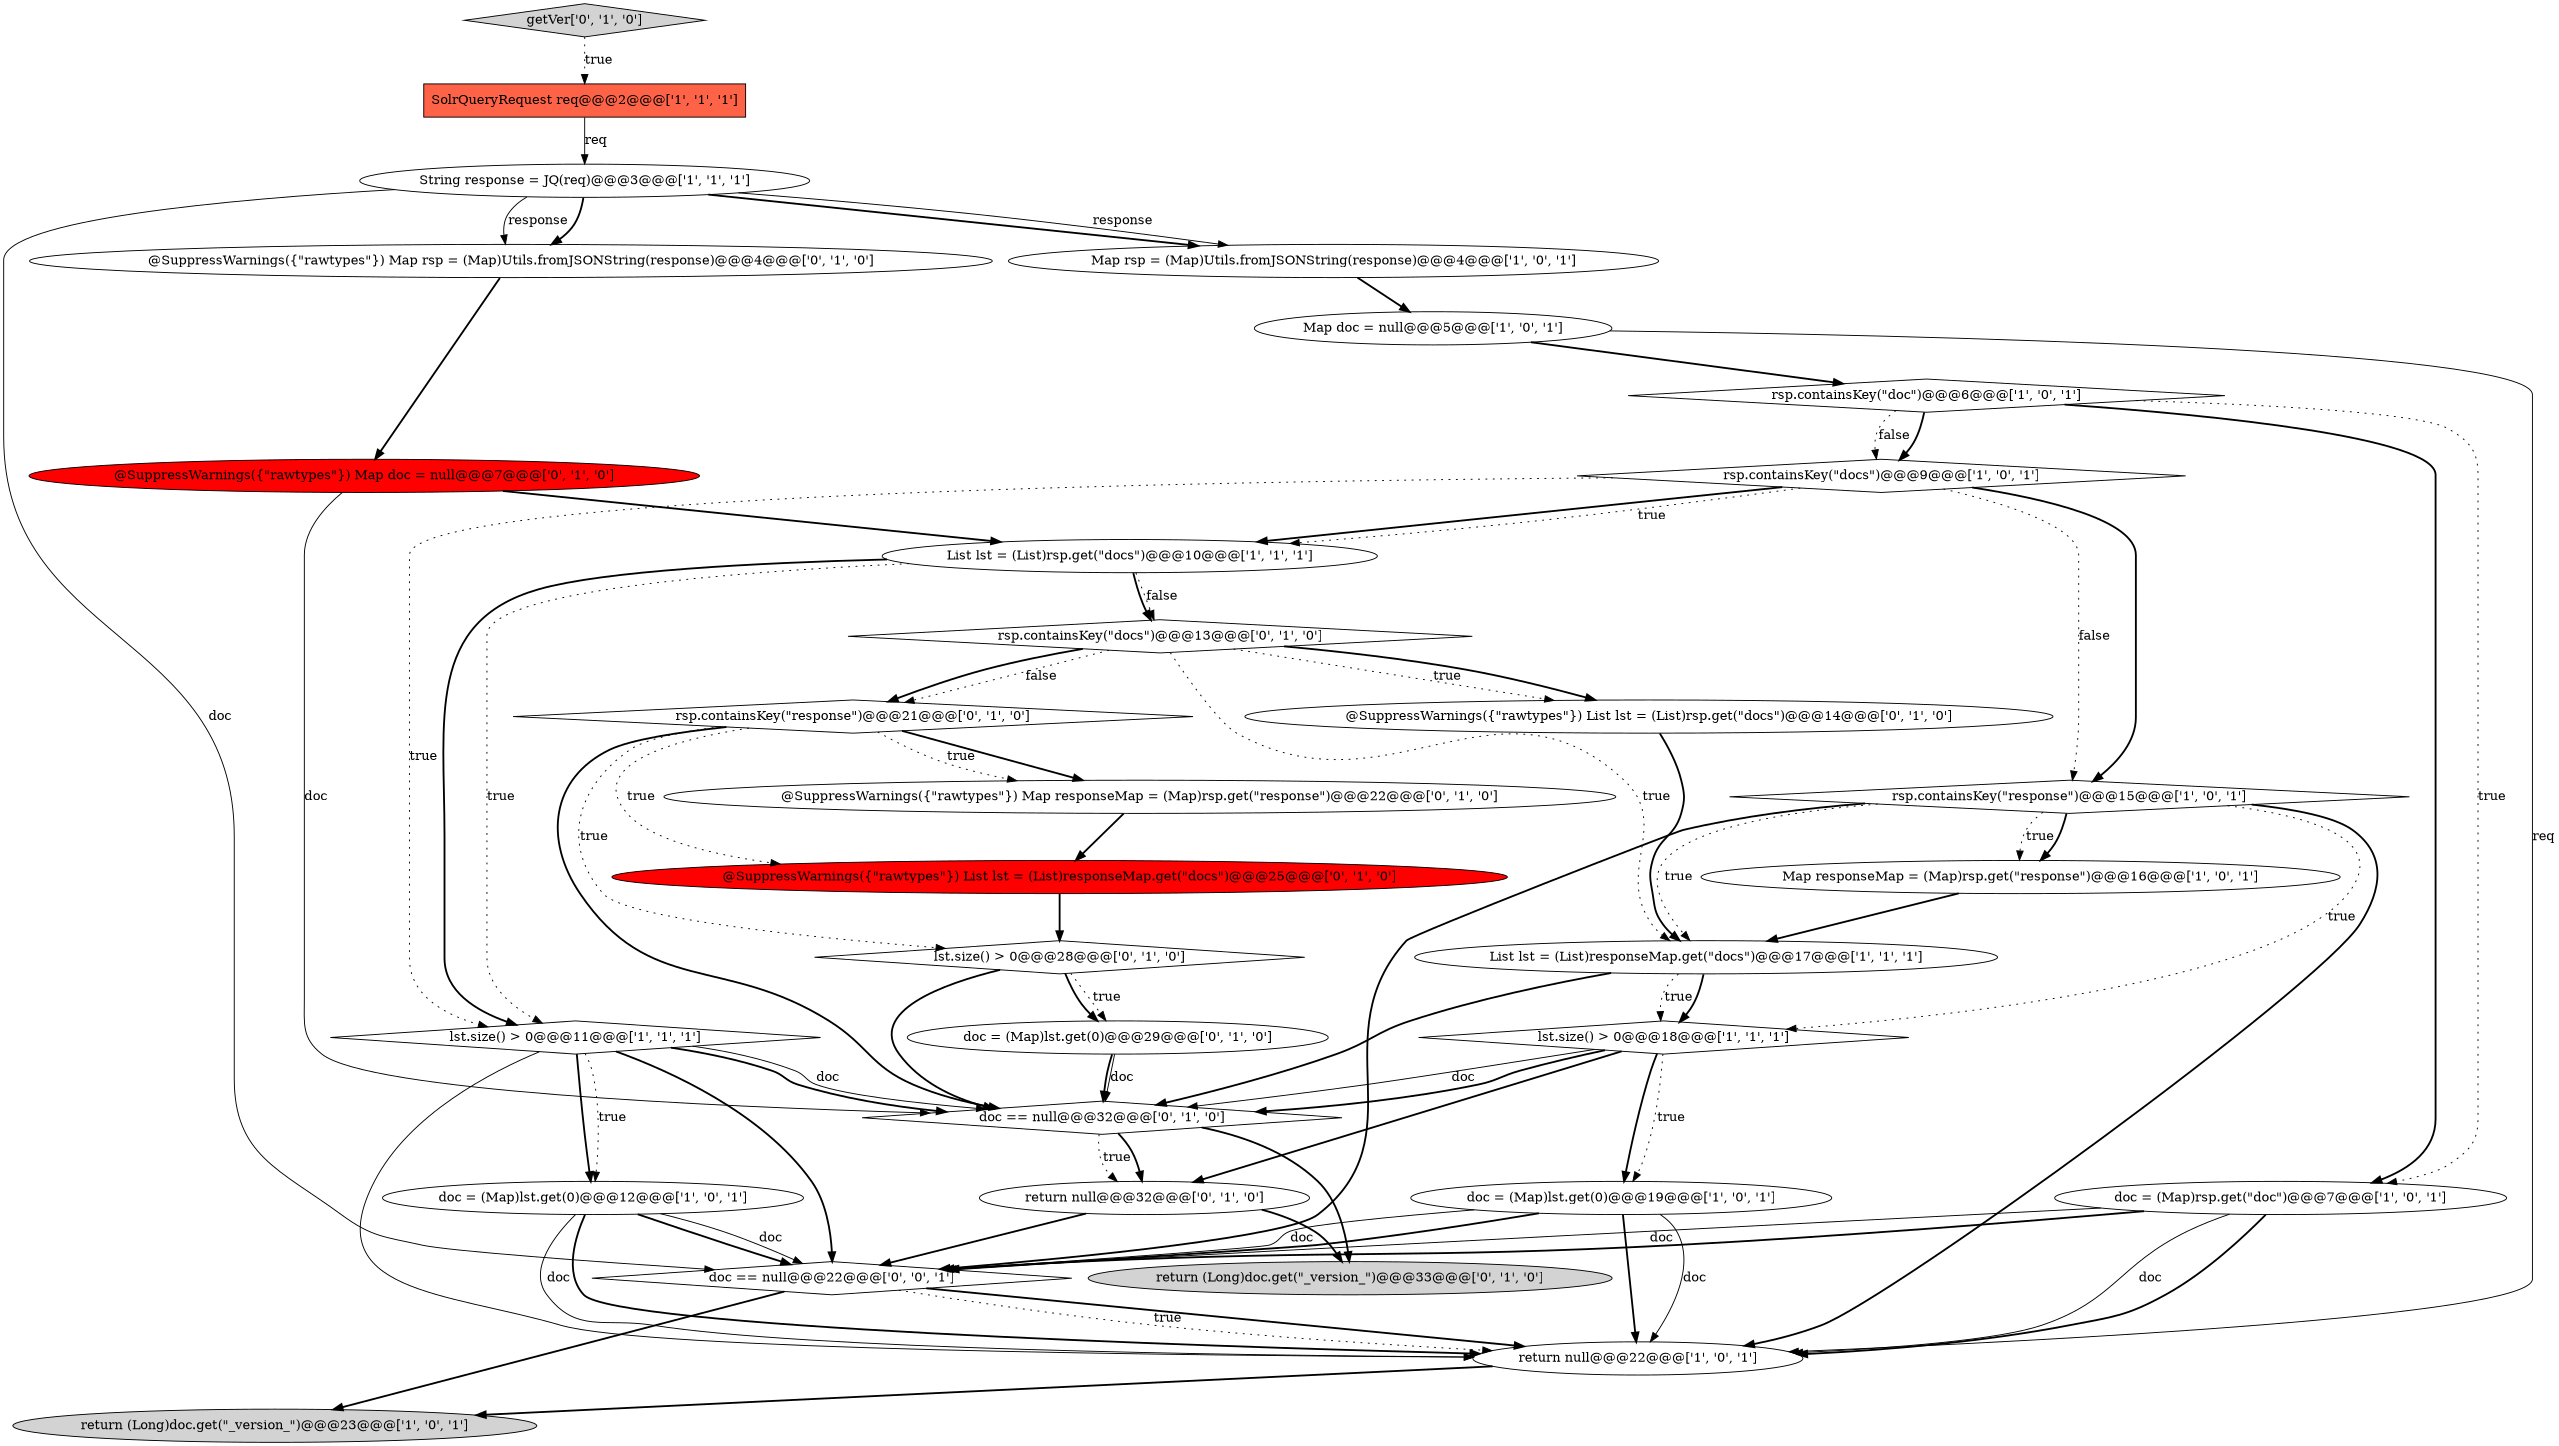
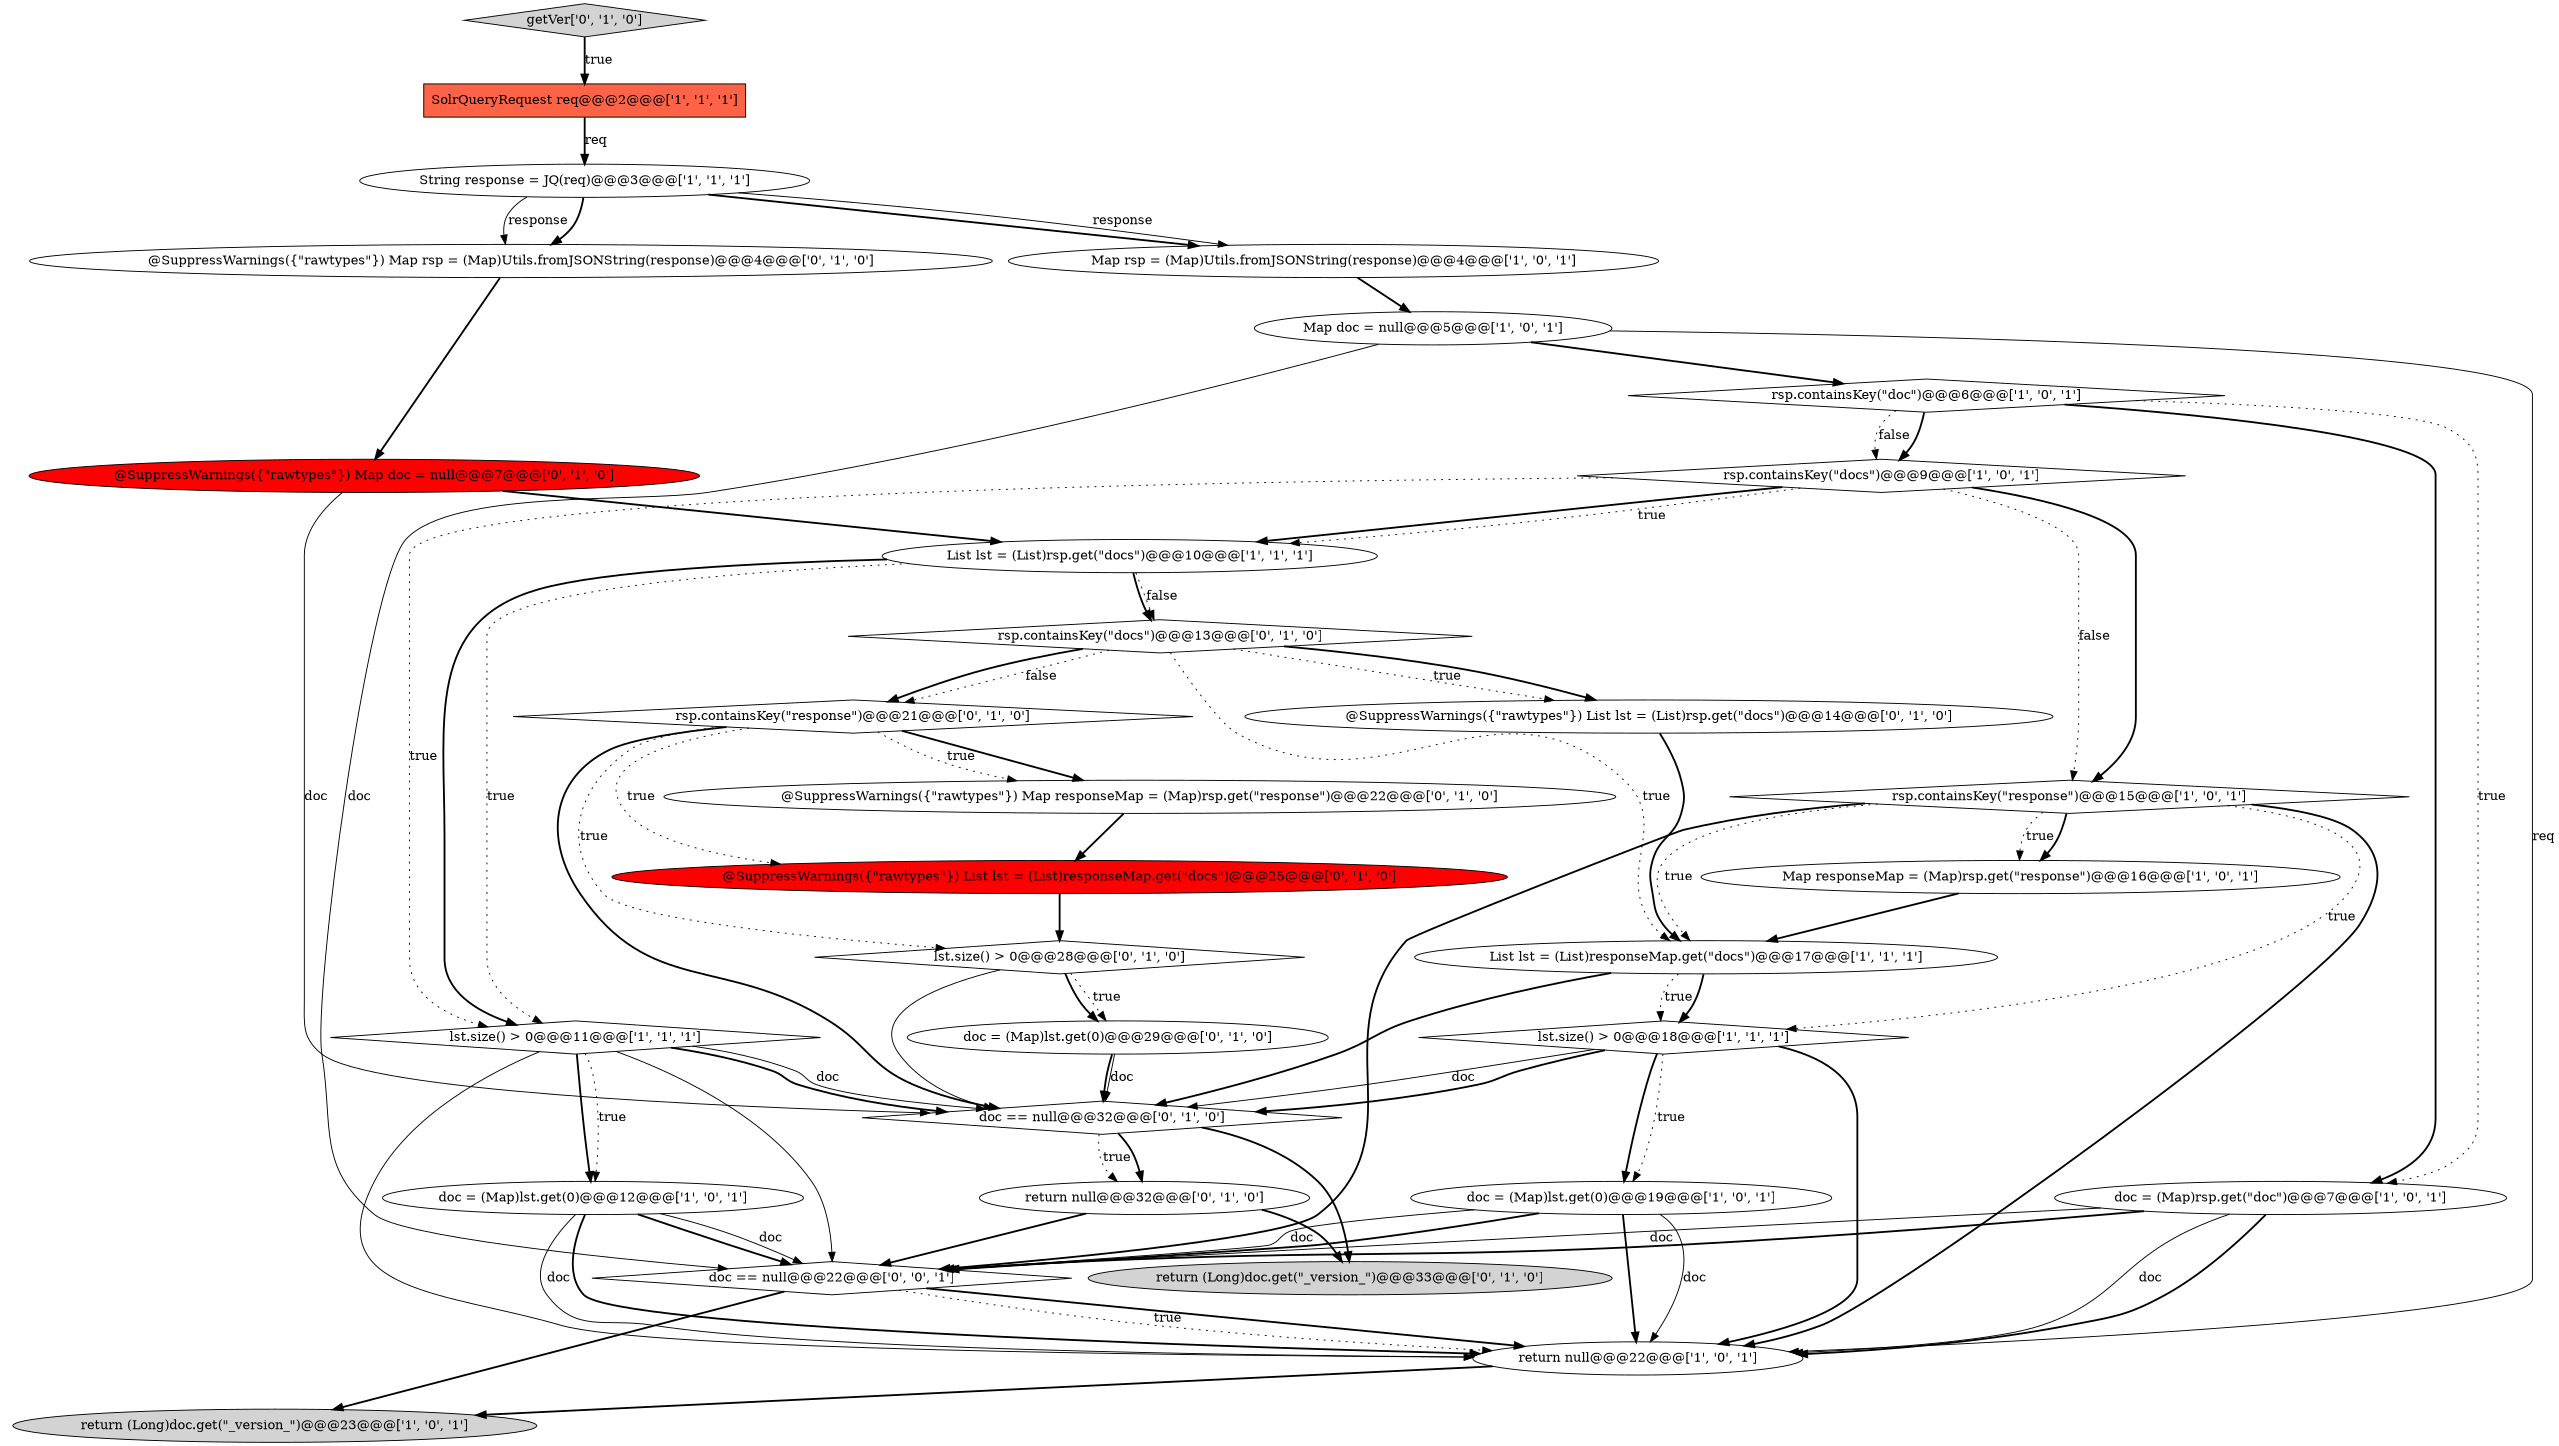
(585, 56) -> (585, 56)
(585, 136) -> (585, 136)
(195, 712) -> (395, 563)
(893, 1029) -> (893, 1029)
(1412, 1115) -> (1857, 1205)
(754, 1124) -> (754, 1124)
